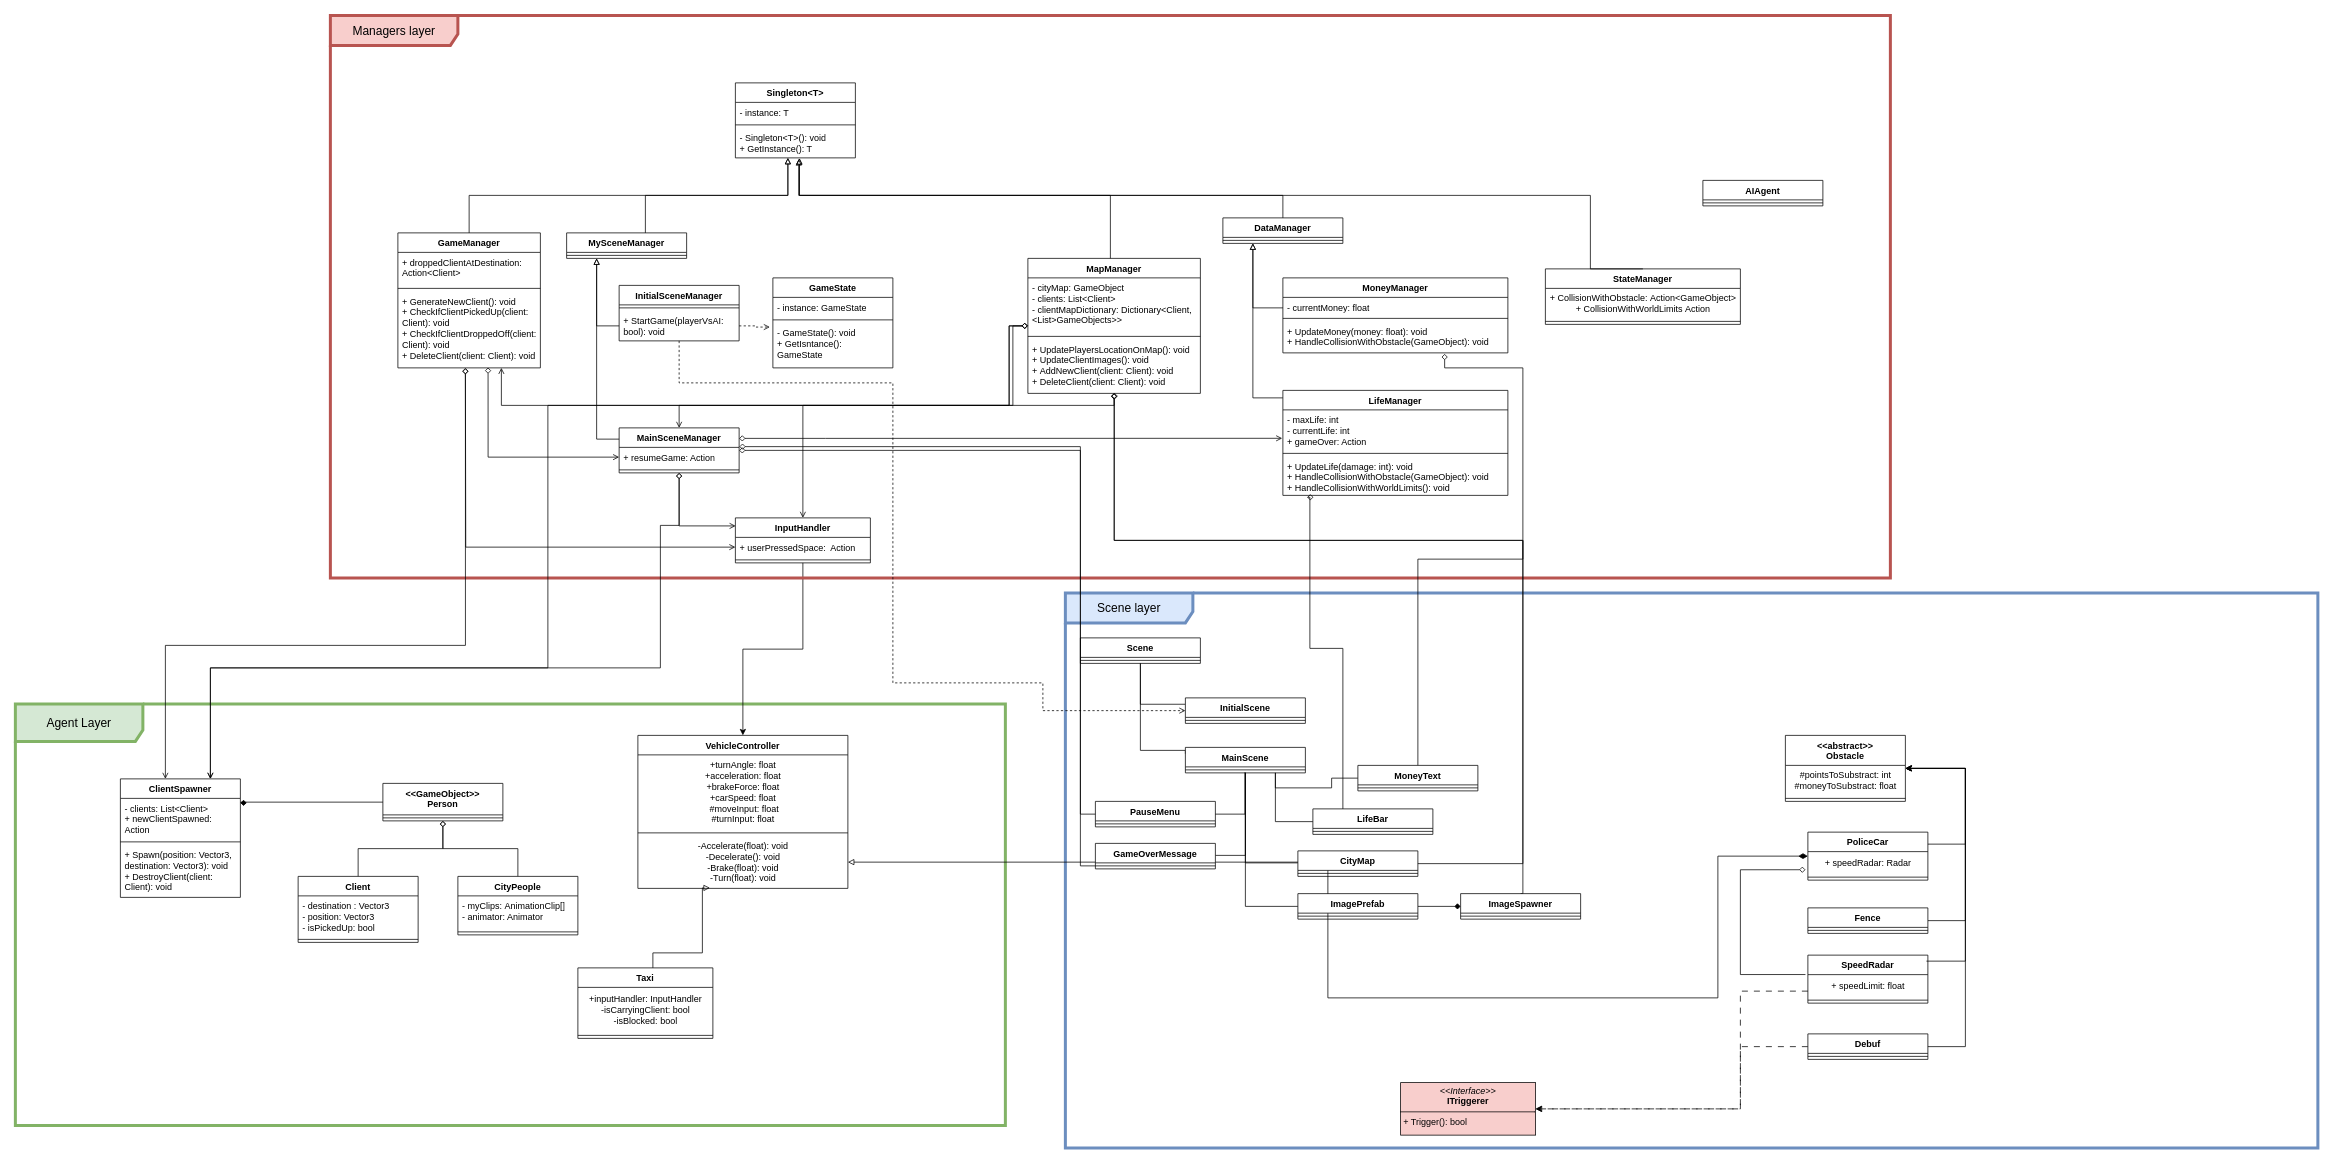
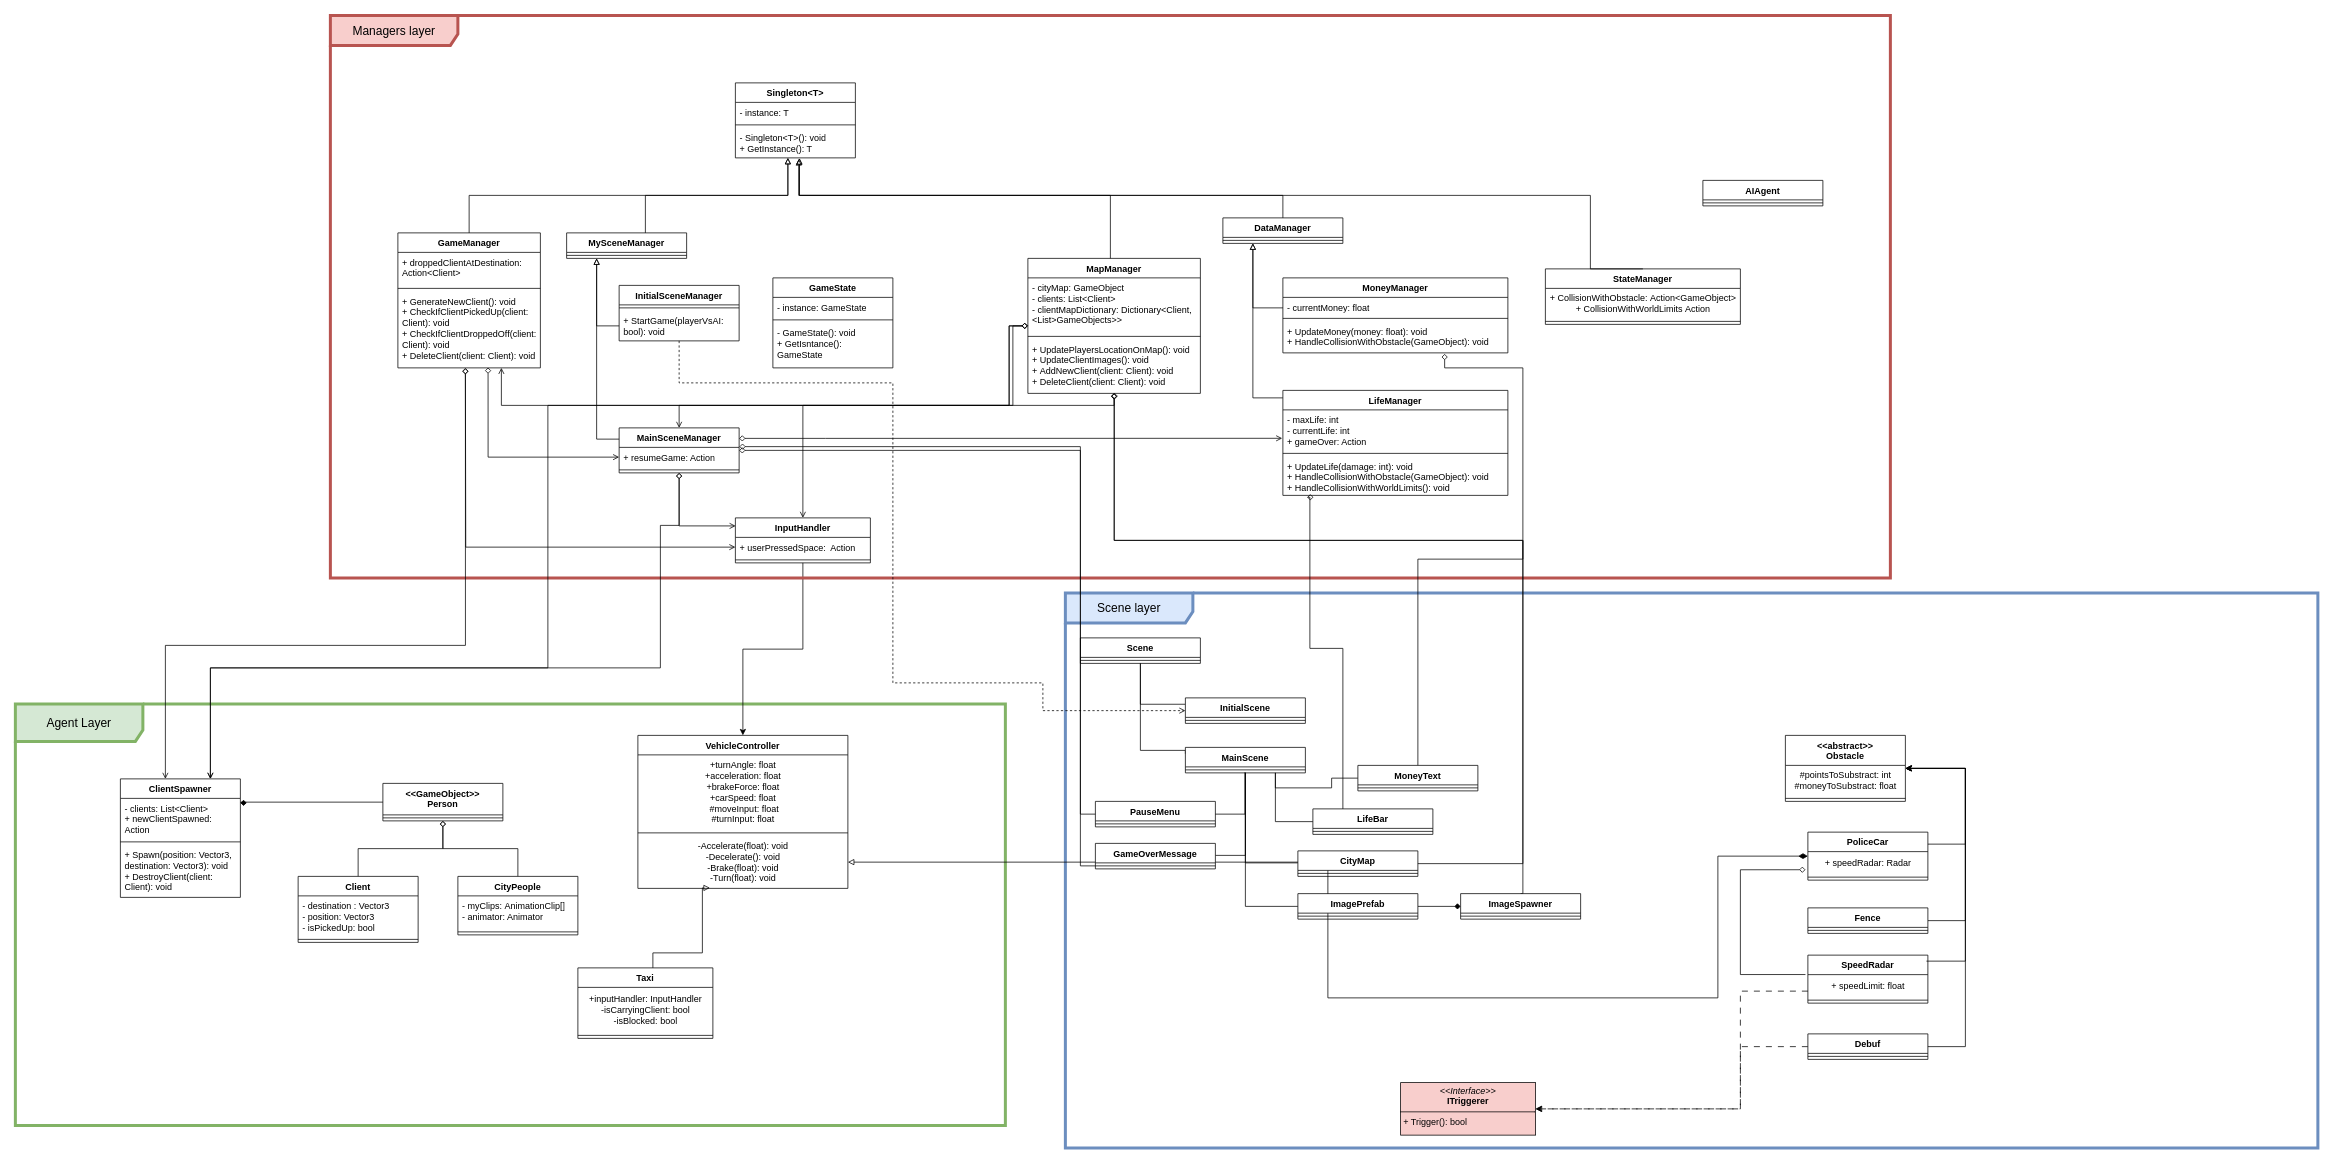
(755, 326) -> none
